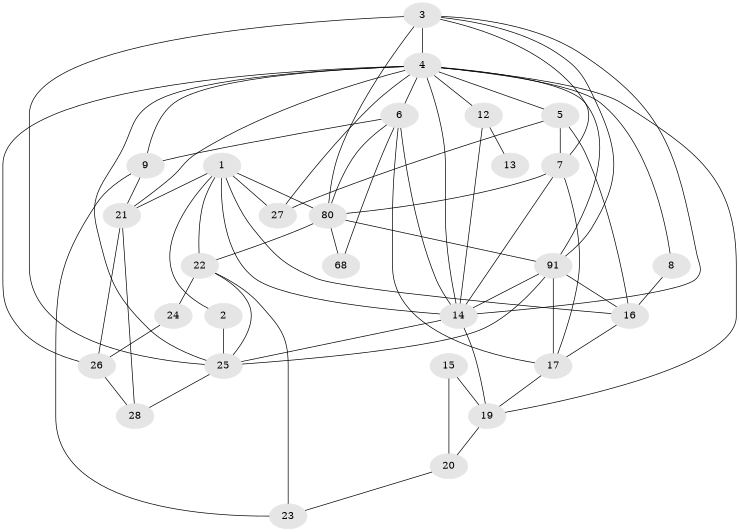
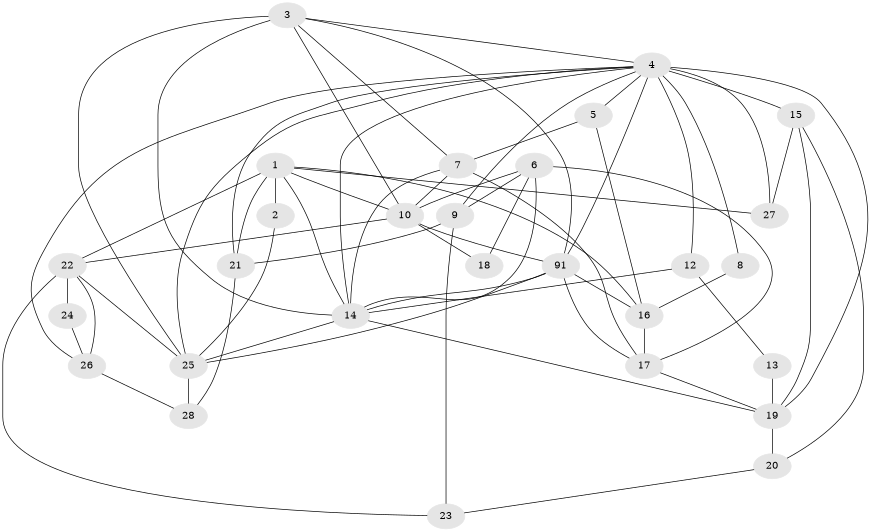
(411, 91) -> (736, 92)
(417, 161) -> (783, 166)
(328, 216) -> (405, 216)
(341, 266) -> (484, 266)
(109, 291) -> (94, 313)
none -> (772, 391)
